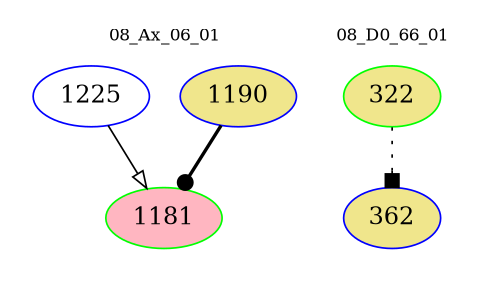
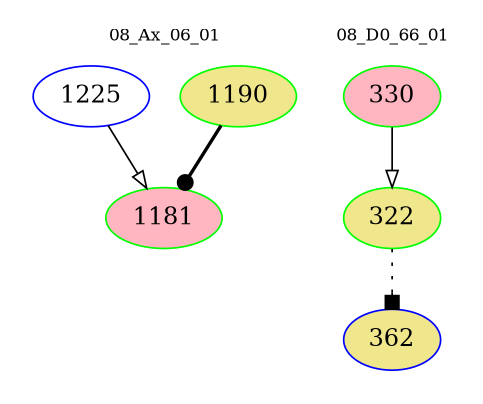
(238, 96) -> (238, 96)
none -> (392, 96)
